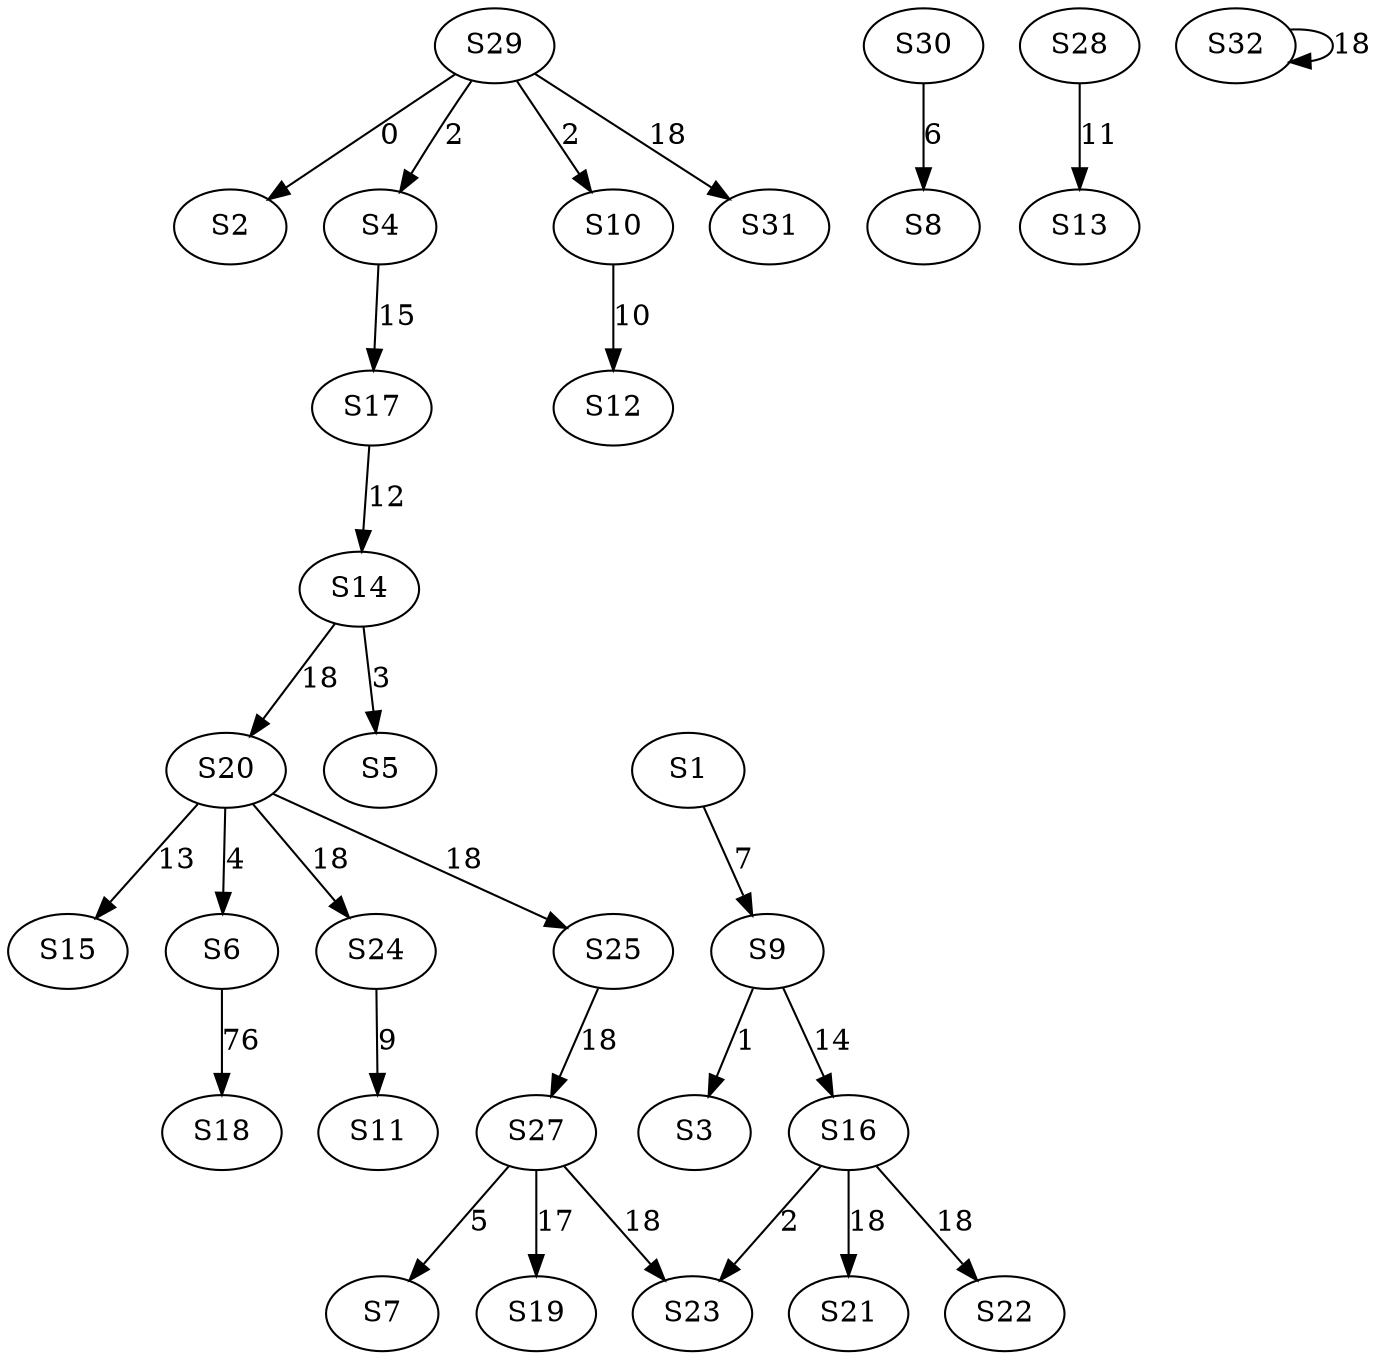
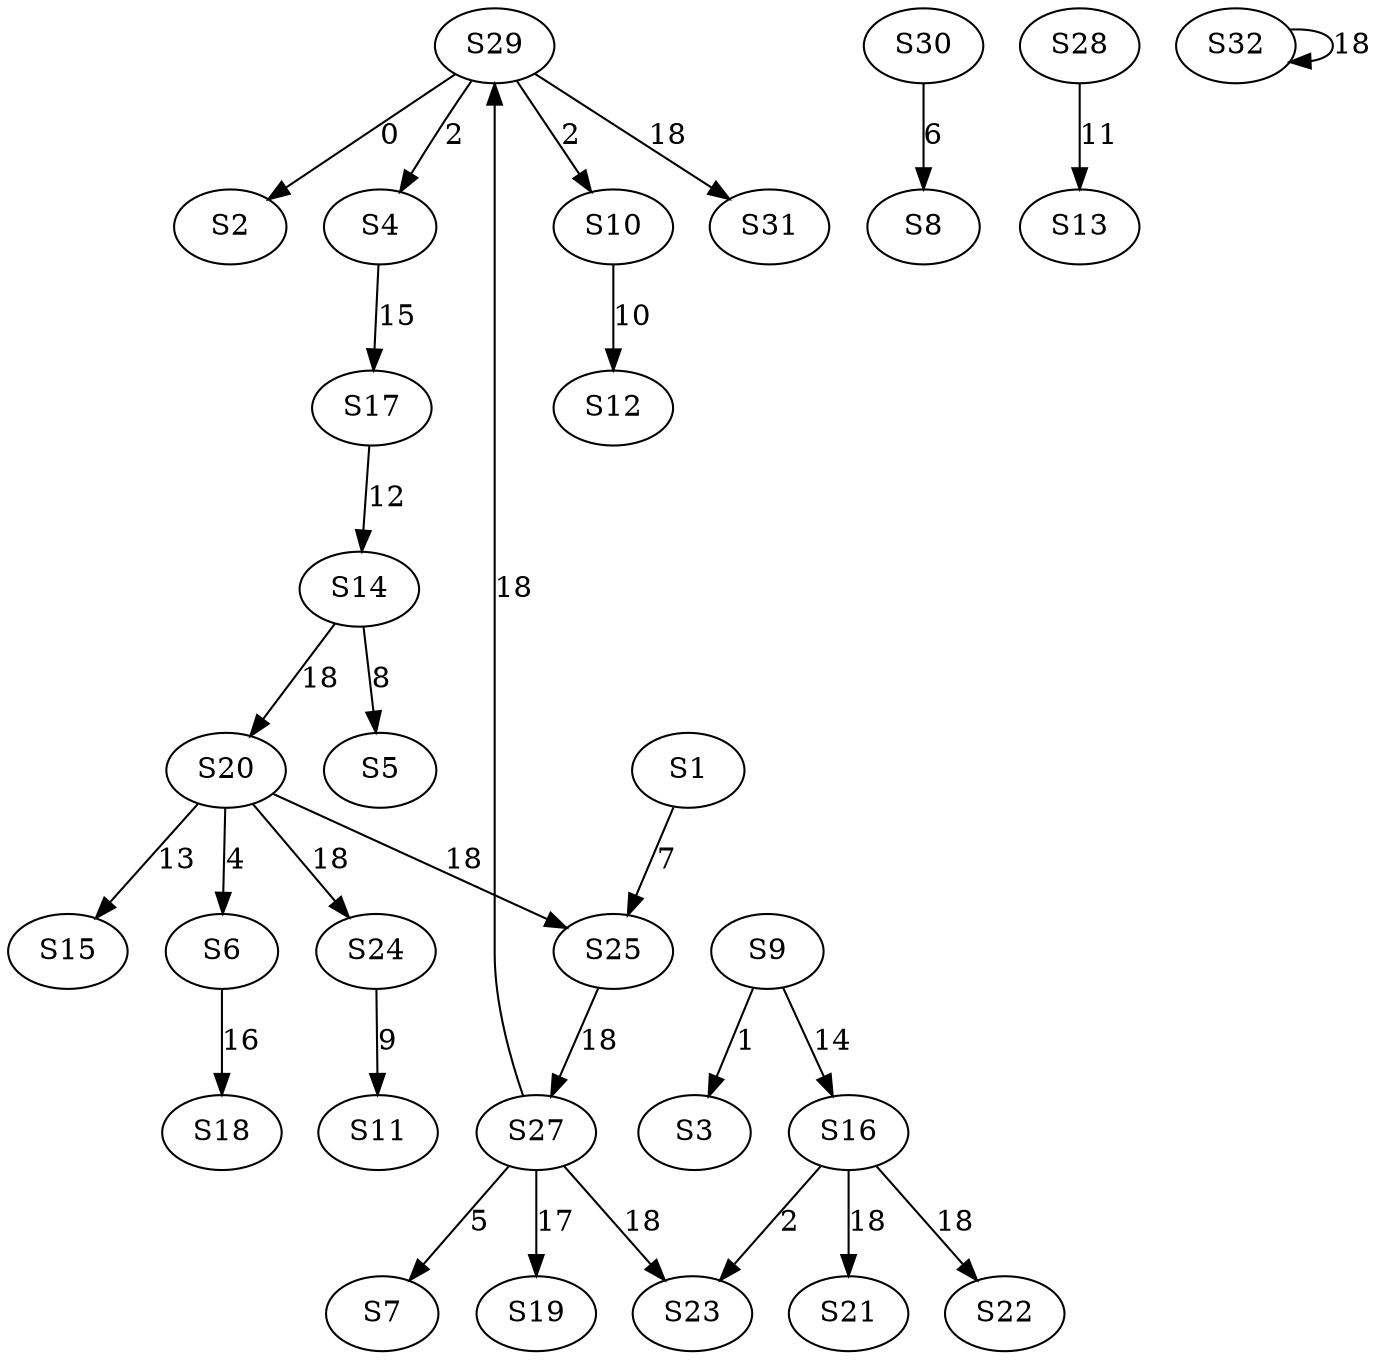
none -> (495, 602)
(382, 680) -> (382, 680)
(723, 851) -> (655, 851)
(242, 1042) -> (242, 1042)
